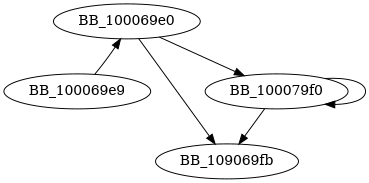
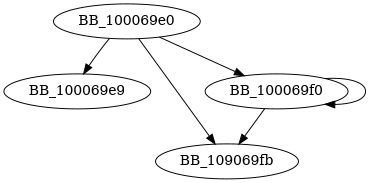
(105, 61) -> (99, 52)
(277, 91) -> (277, 91)
